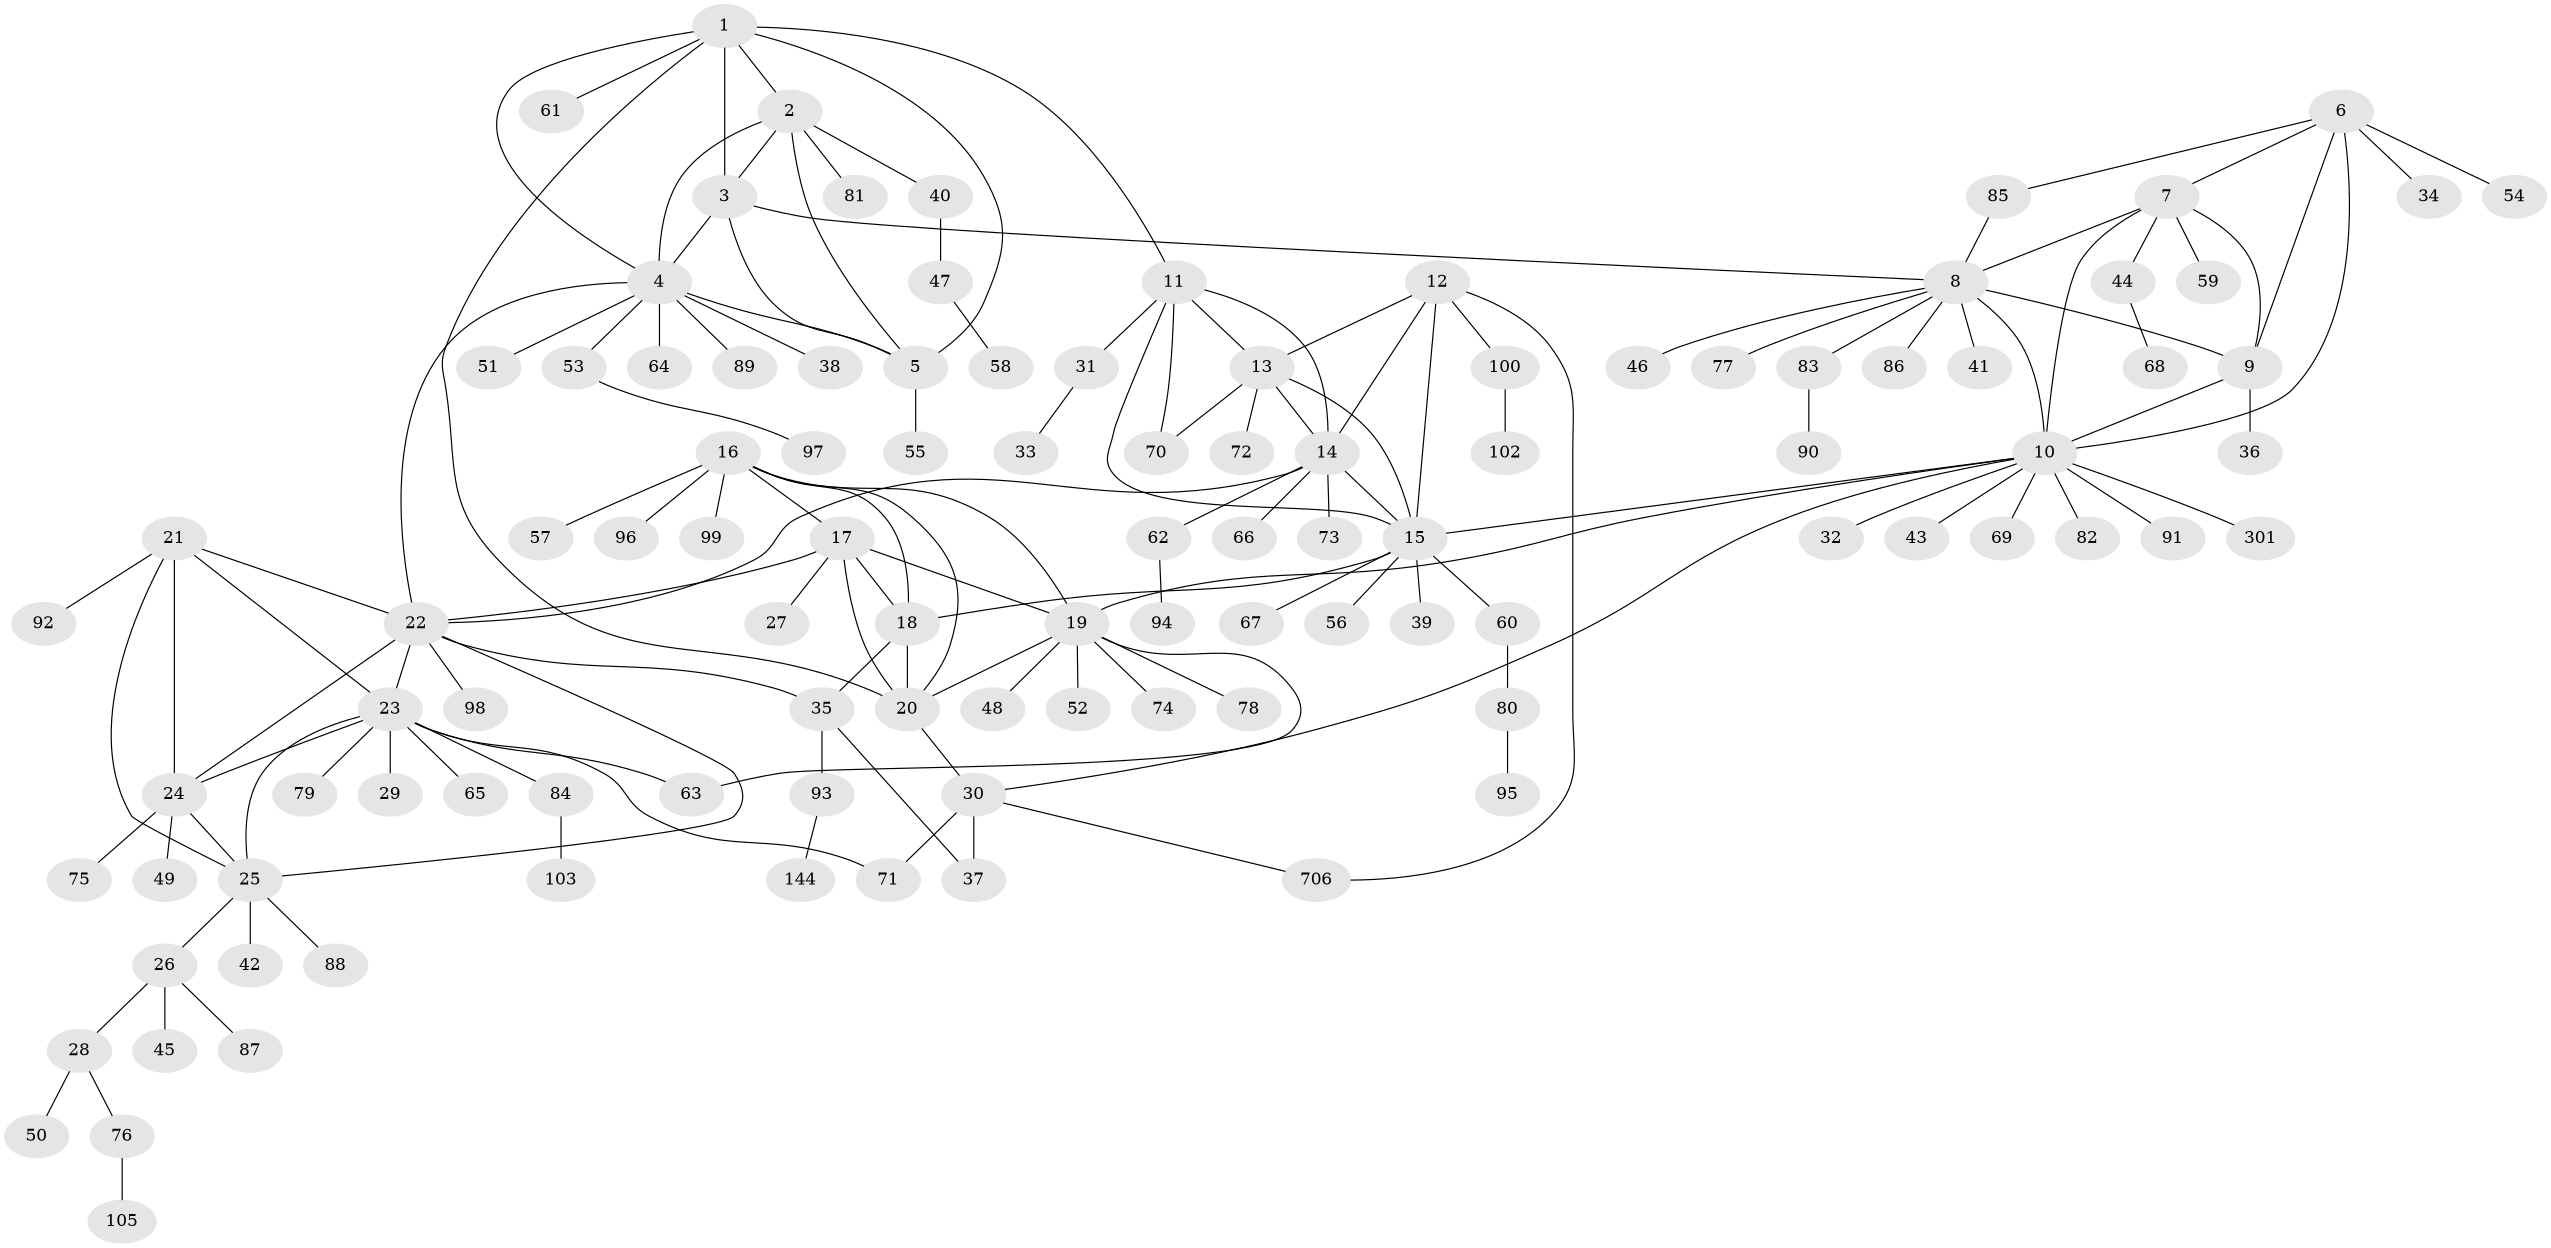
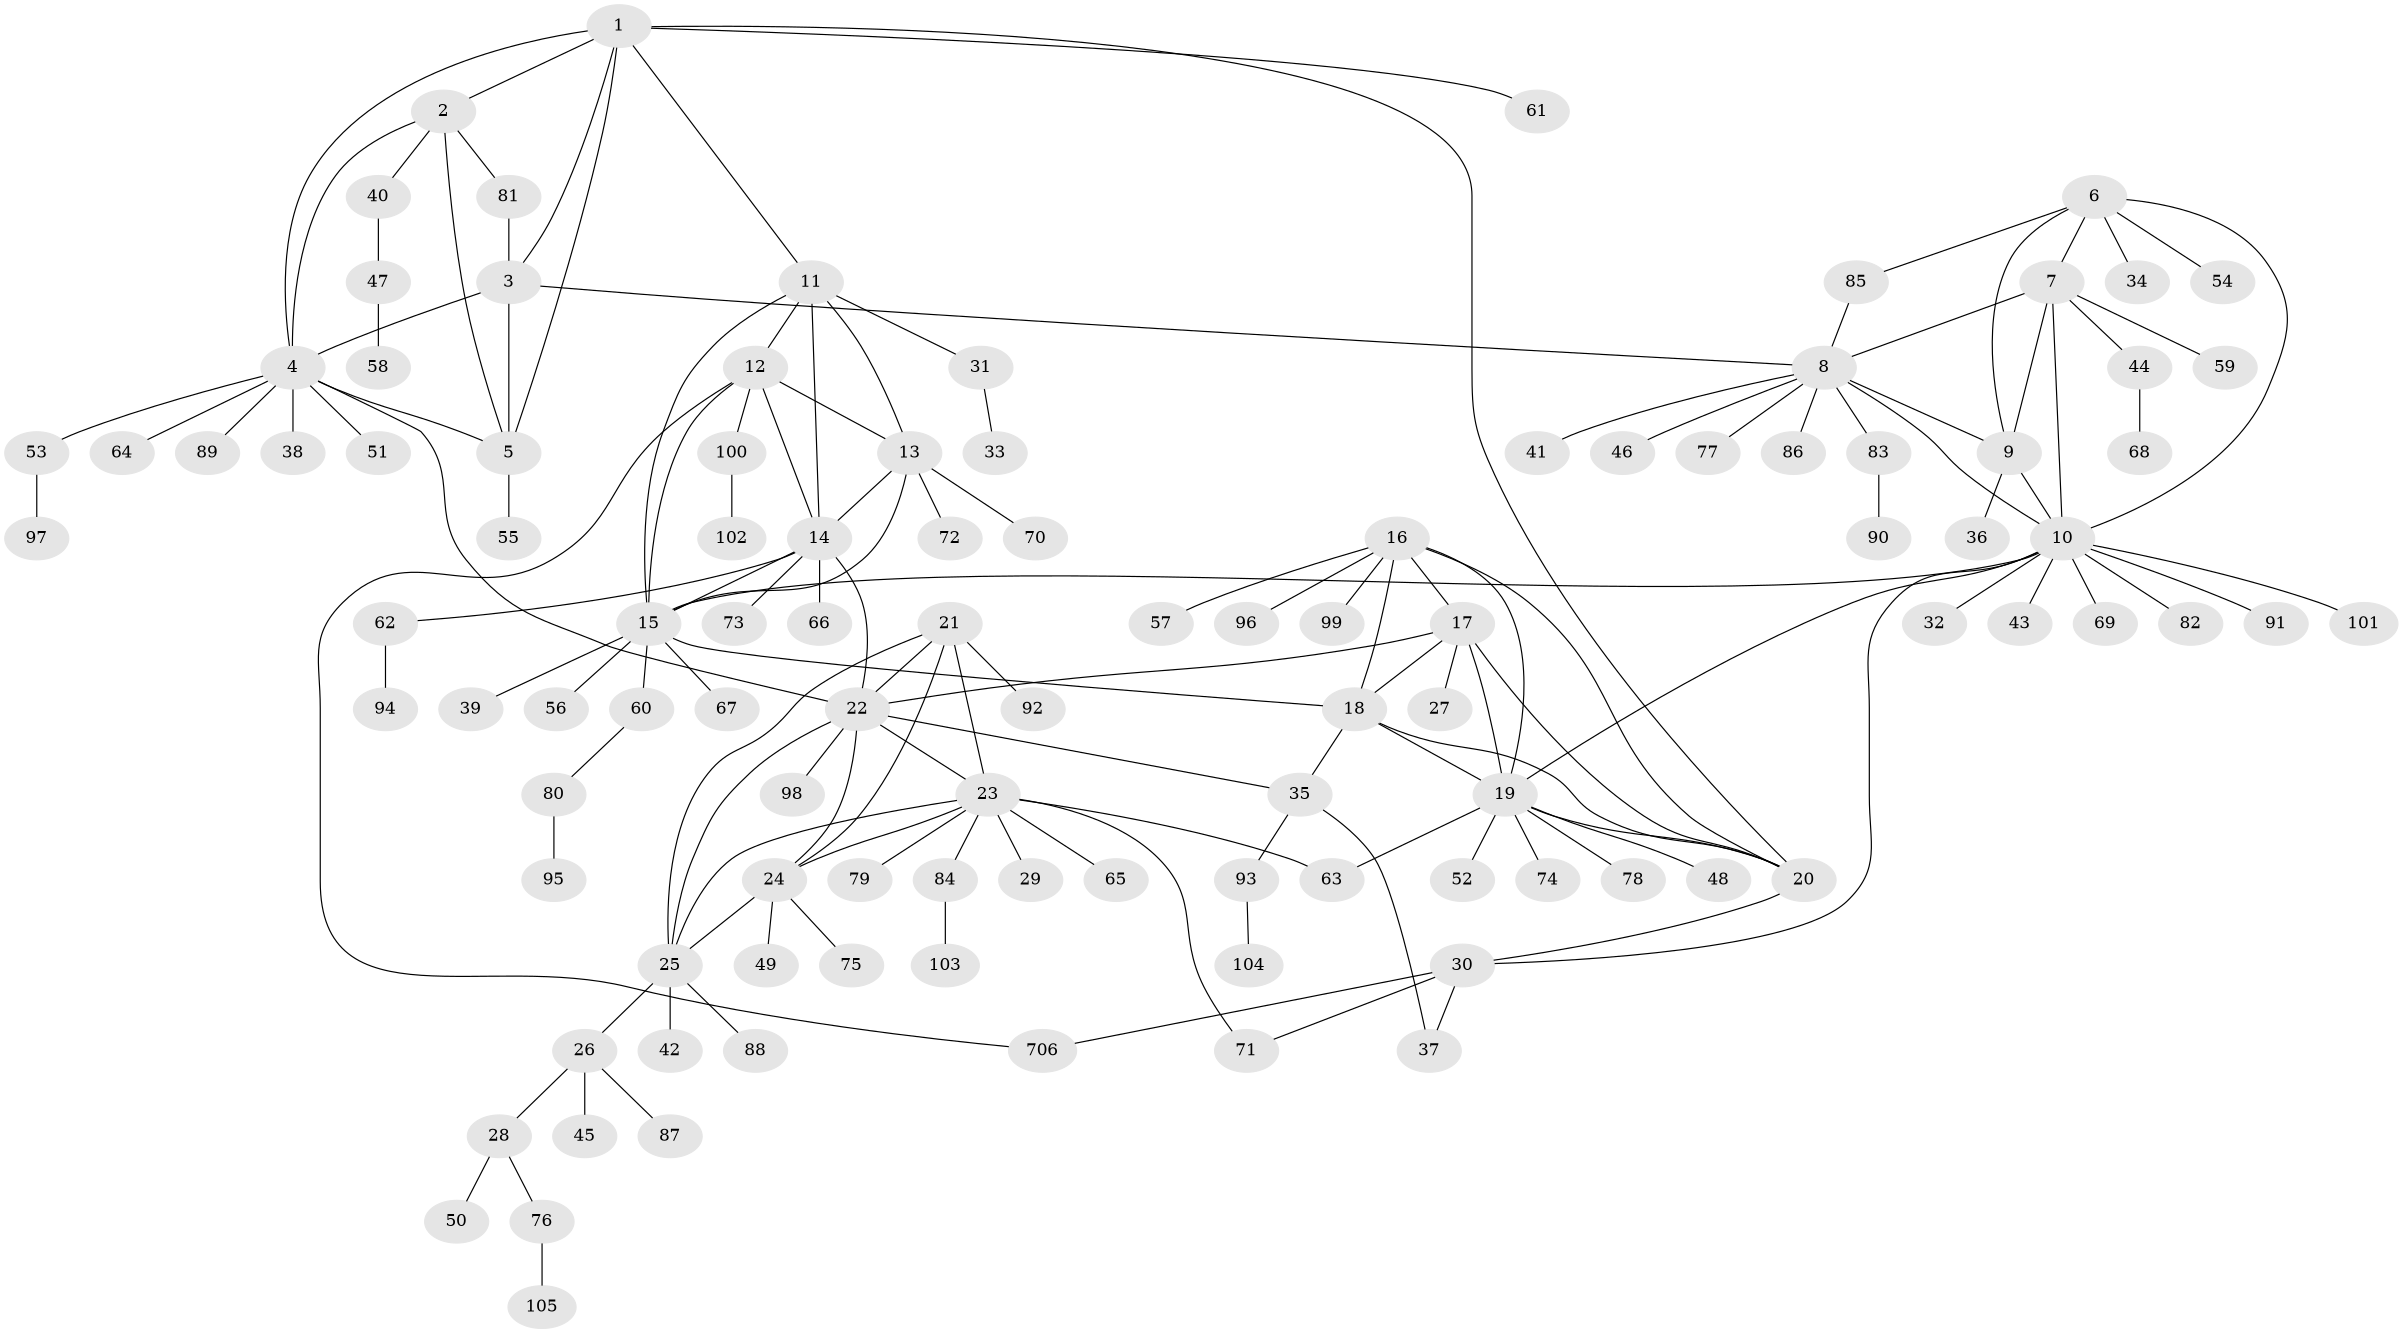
(757, 154) -> (509, 240)
(1170, 368) -> (783, 325)
(2261, 538) -> (2364, 624)
none -> (1430, 752)
(801, 880) -> (1249, 965)
